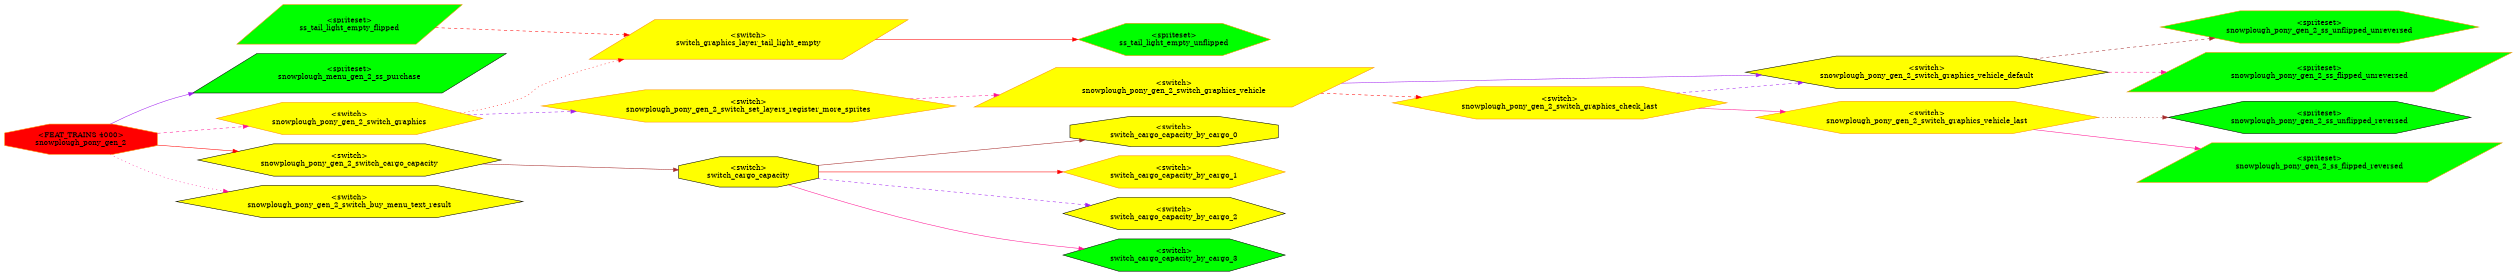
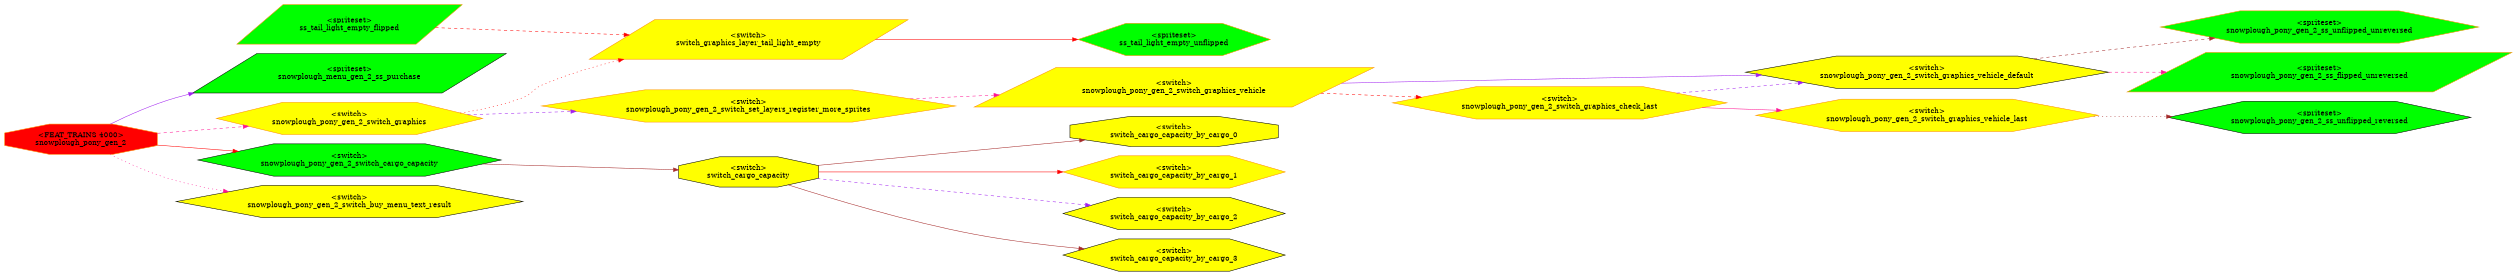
(350, 160) -> (350, 160)
(2320, 163) -> none
(932, 225) -> (932, 225)
(1174, 255) -> (1174, 255)
